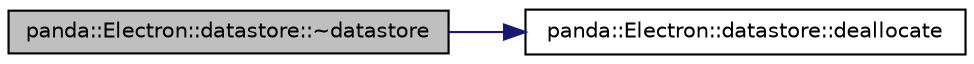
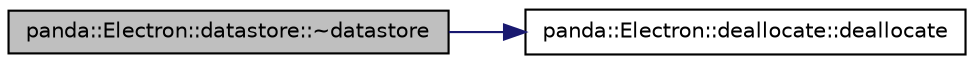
(746, 32) -> (746, 32)
